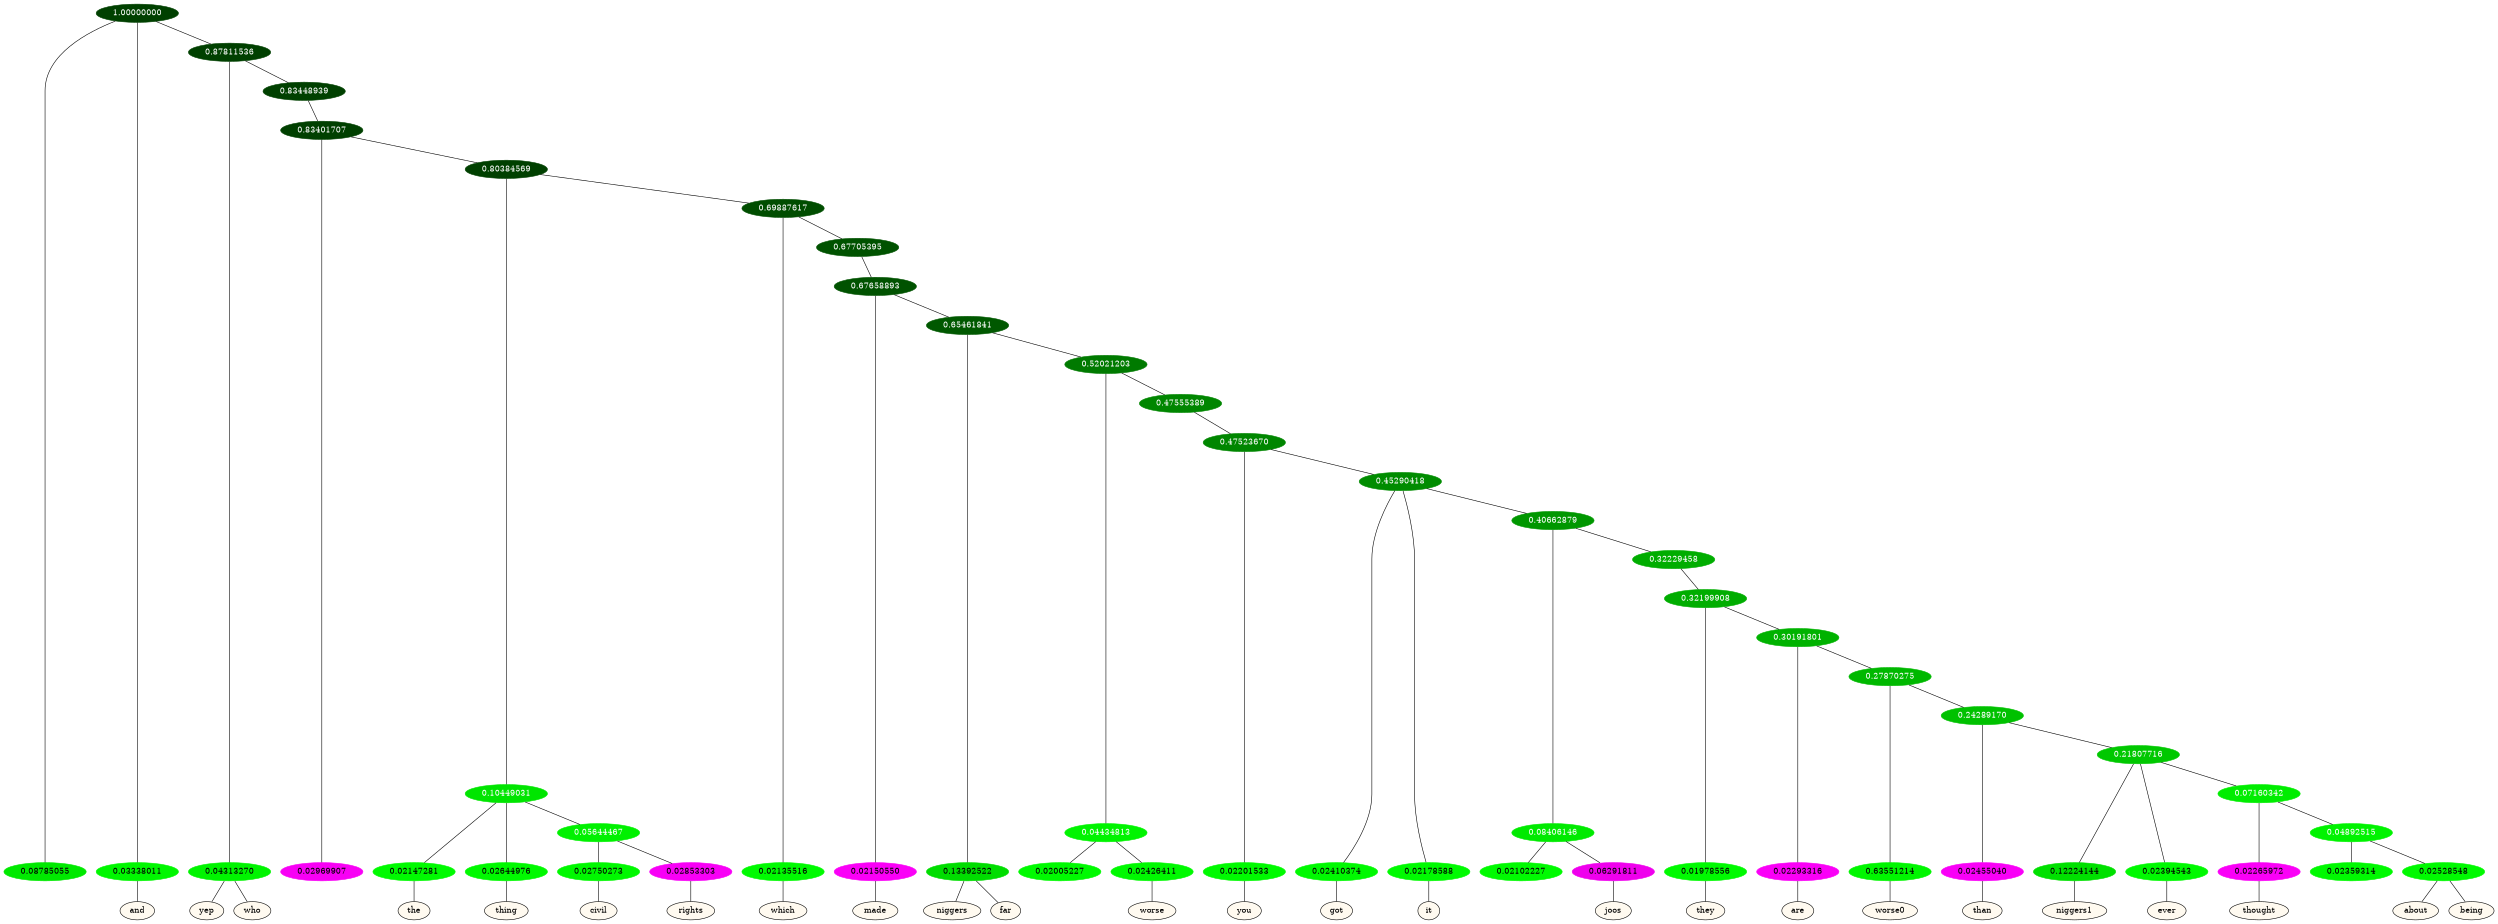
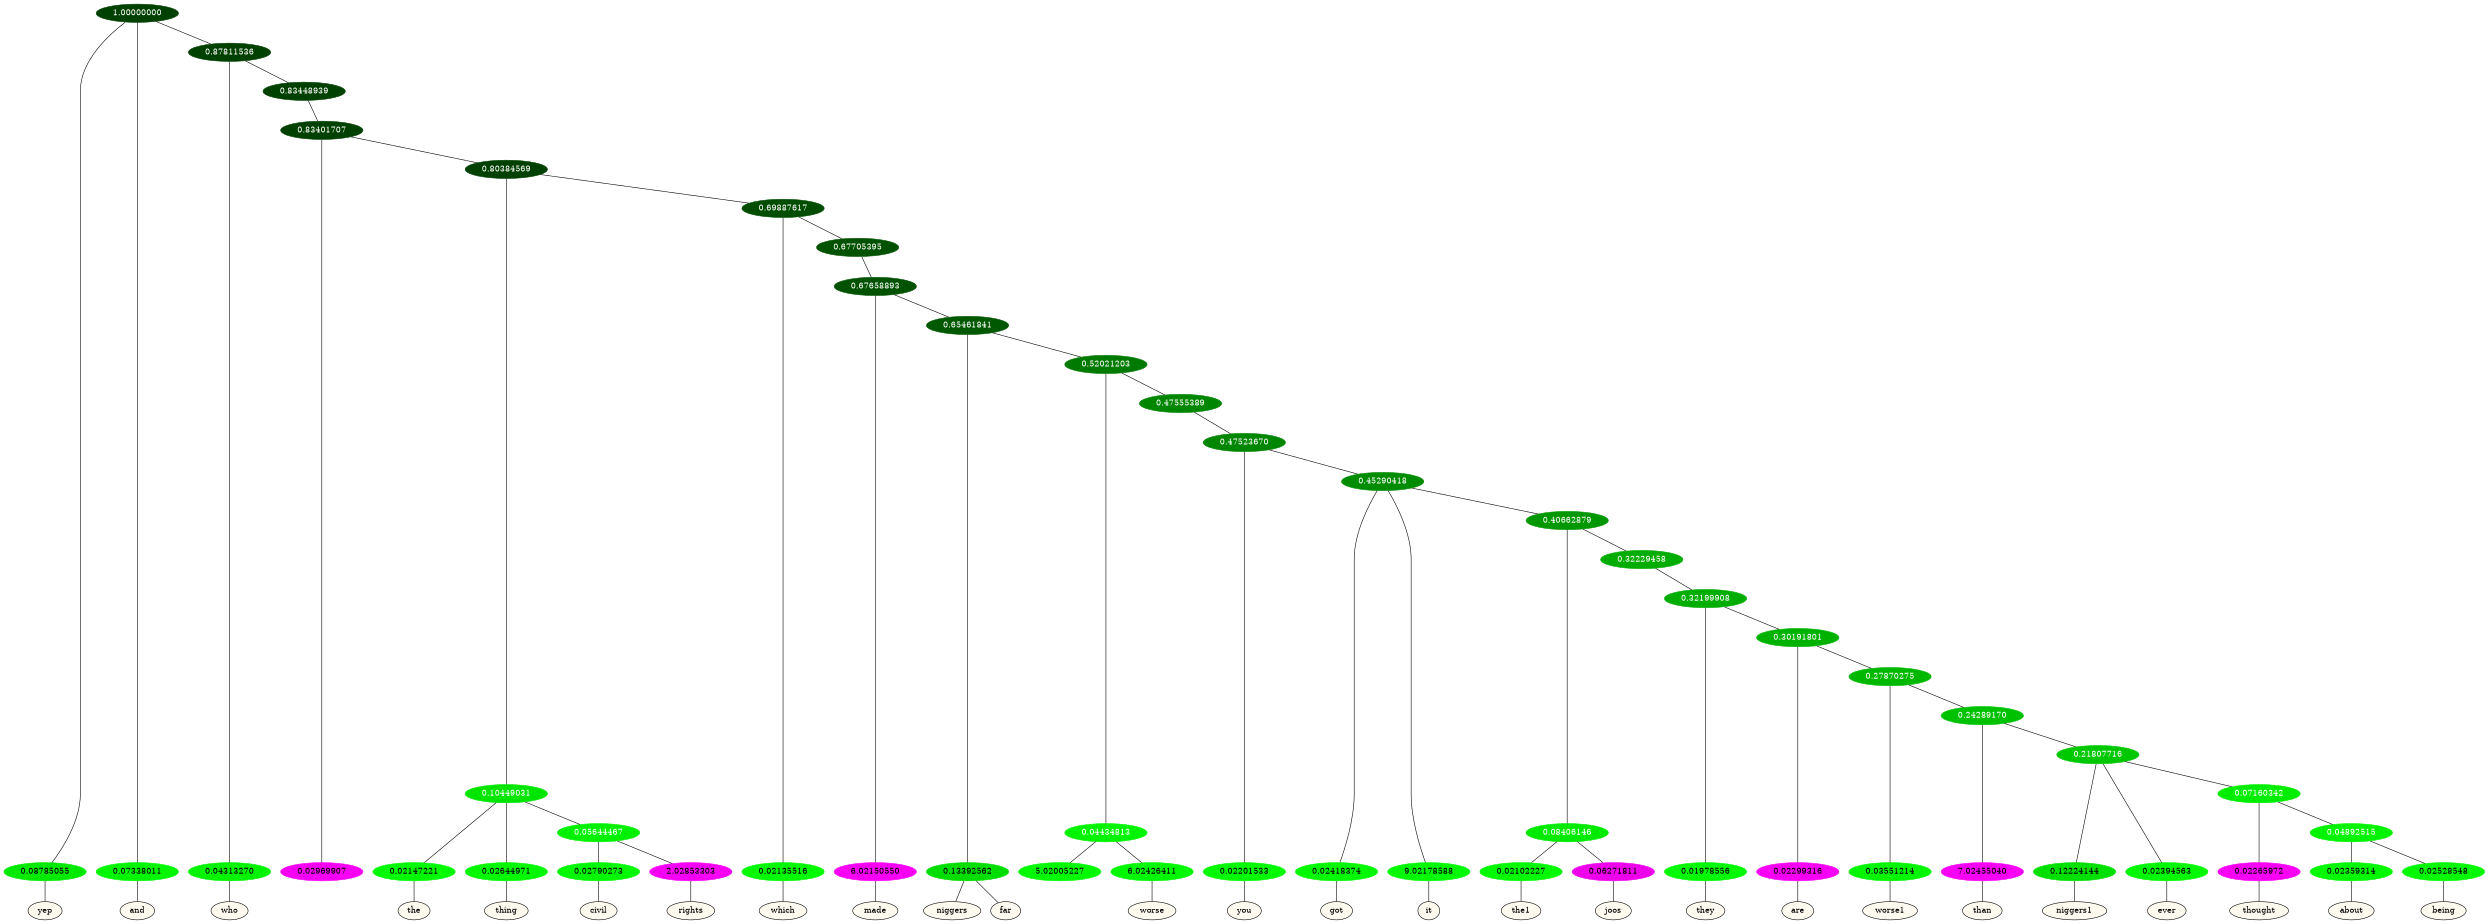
(137, 872) -> (137, 872)
(414, 872) -> (414, 872)
(506, 872) -> (506, 872)
(599, 872) -> (599, 872)
(691, 872) -> (691, 872)
(875, 872) -> (875, 872)
(968, 872) -> (968, 872)
(1060, 872) -> (1060, 872)
(1152, 872) -> (1152, 872)
(1337, 872) -> (1337, 872)
(1429, 872) -> (1429, 872)
(1613, 872) -> (1613, 872)
(1798, 872) -> (1798, 872)
(1890, 872) -> (1890, 872)
(1982, 872) -> (1982, 872)
(2167, 872) -> (2167, 872)
(218, 891) -> (45, 891)
(2430, 891) -> (2351, 891)
none -> (1521, 911)
(1890, 911) -> (1890, 911)
